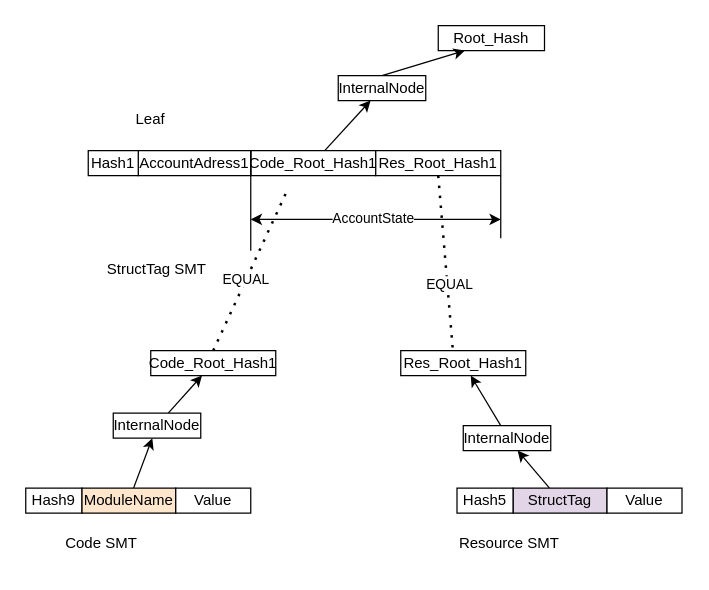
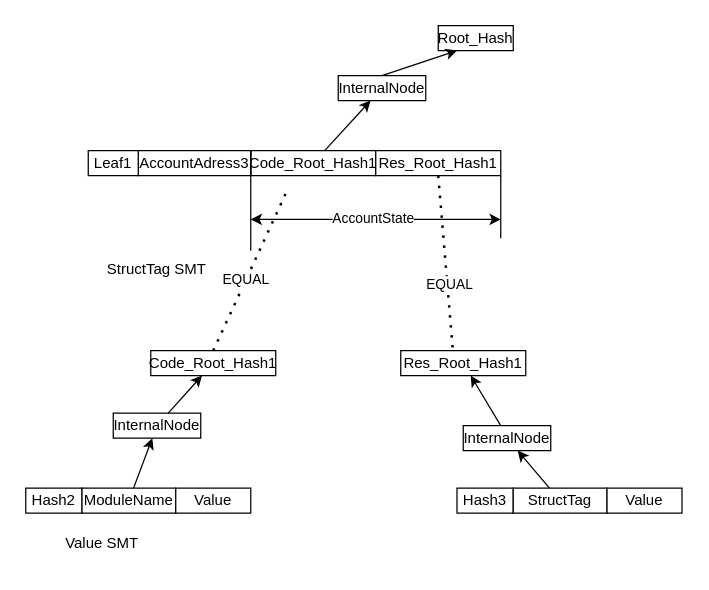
(491, 38) -> (476, 38)
(151, 119) -> none
(113, 163) -> (113, 163)
(194, 163) -> (194, 163)
(54, 501) -> (54, 501)
(129, 501) -> (129, 501)
(485, 501) -> (485, 501)
(560, 501) -> (560, 501)
(97, 543) -> (100, 543)
(544, 544) -> none
